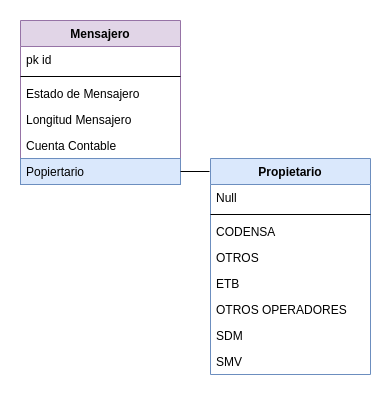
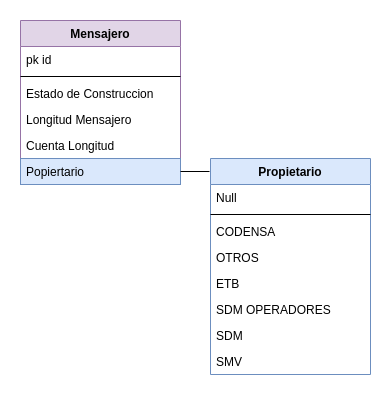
(87, 94) -> (95, 94)
(73, 146) -> (73, 146)
(268, 310) -> (261, 310)
